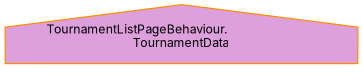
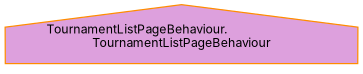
(182, 37) -> (182, 37)
